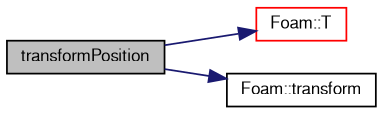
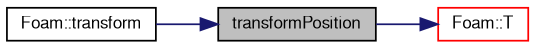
(187, 73) -> (178, 24)
